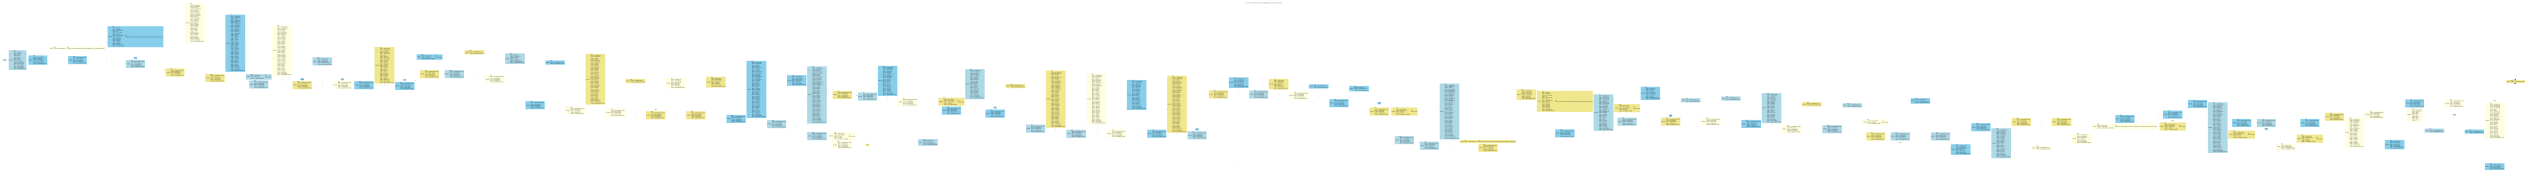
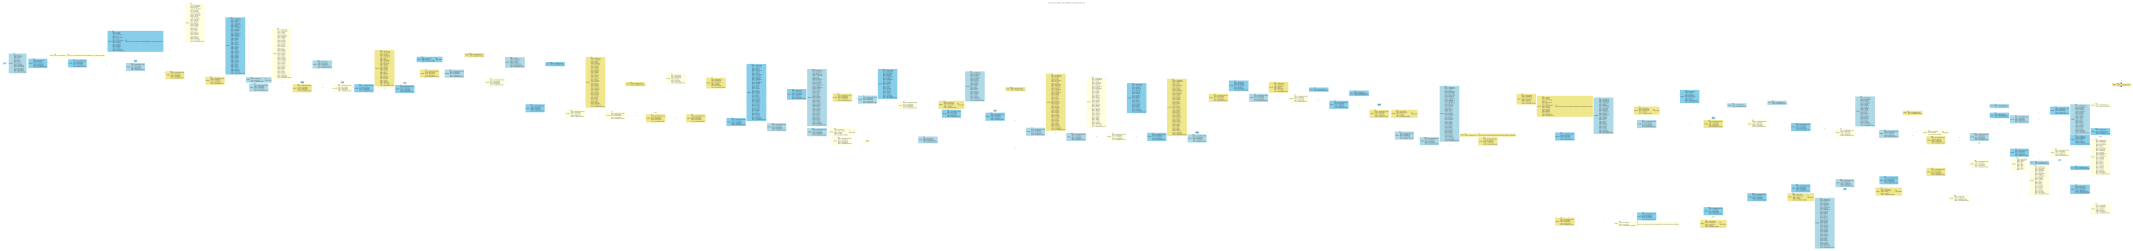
(2021, 122) -> none
